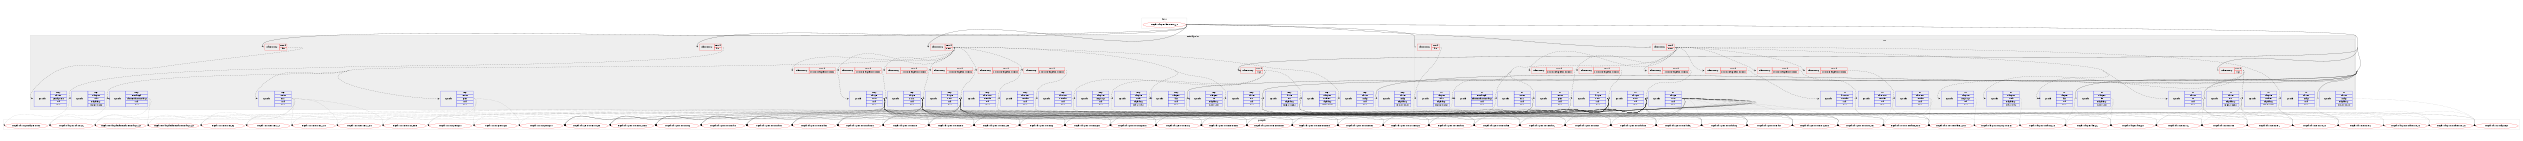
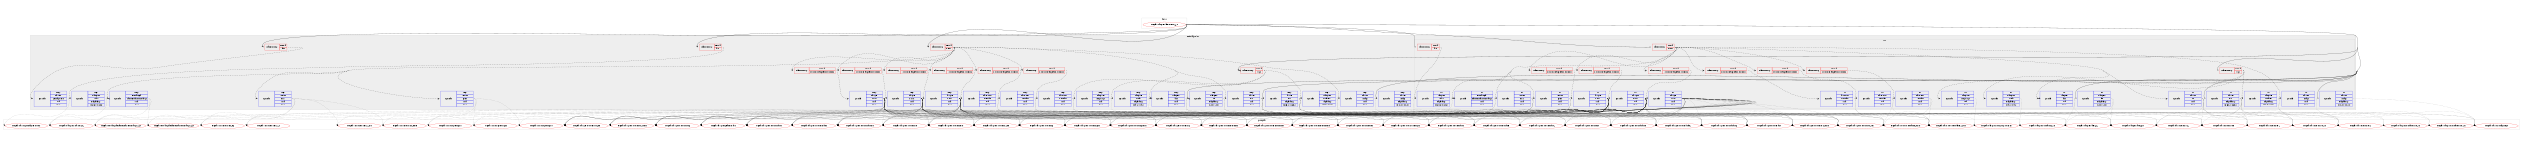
(314, 126) -> none
(723, 126) -> (723, 126)
